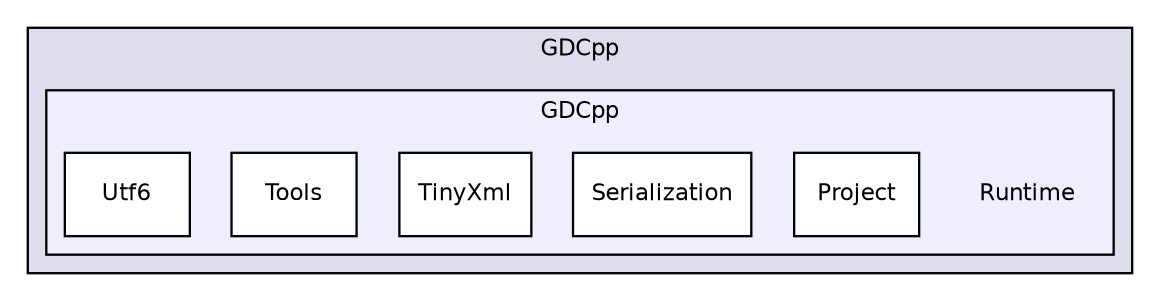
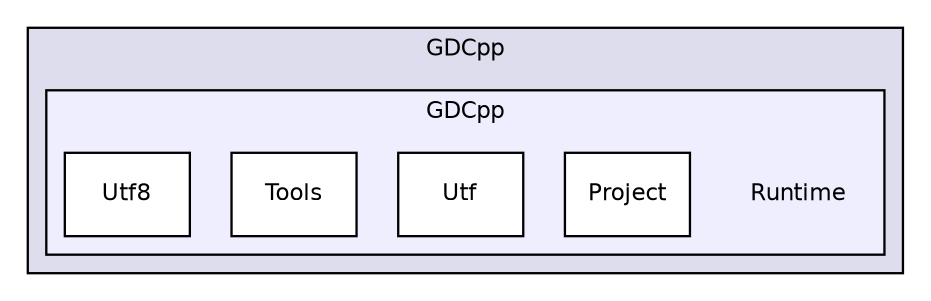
(127, 194) -> (127, 194)
(465, 194) -> (461, 194)
(662, 194) -> none
